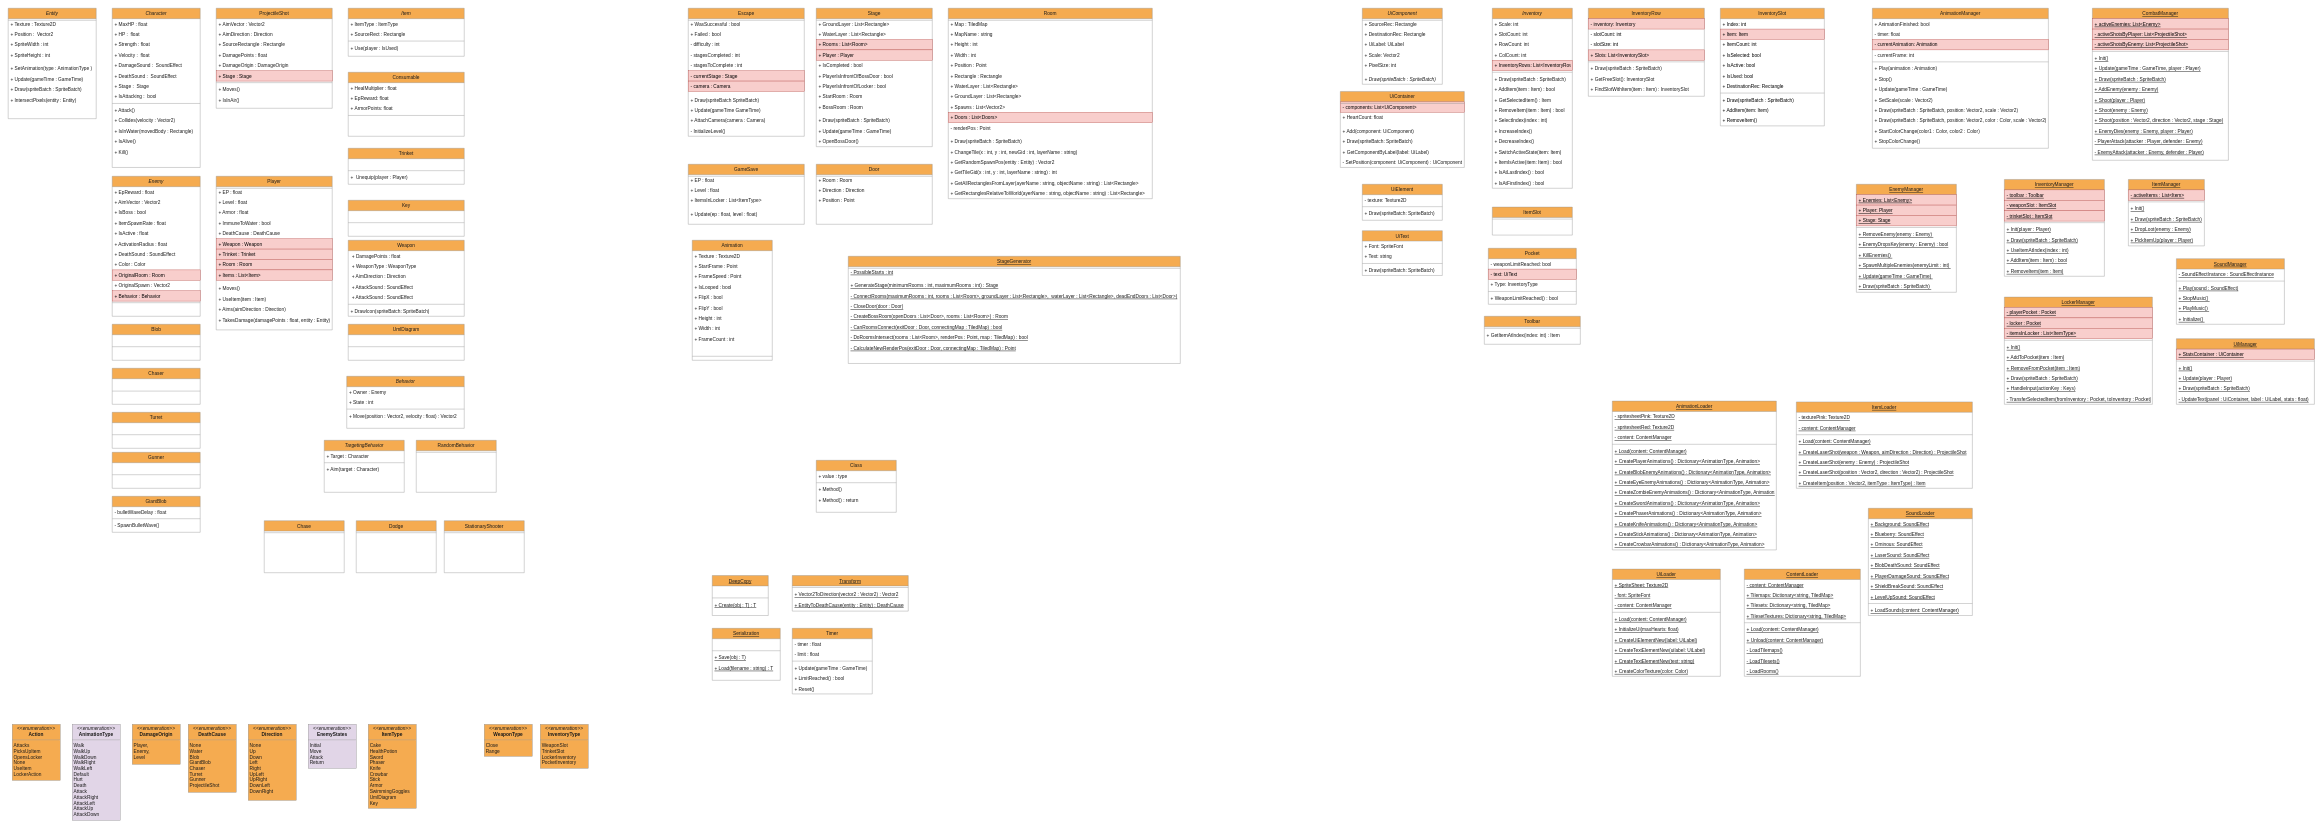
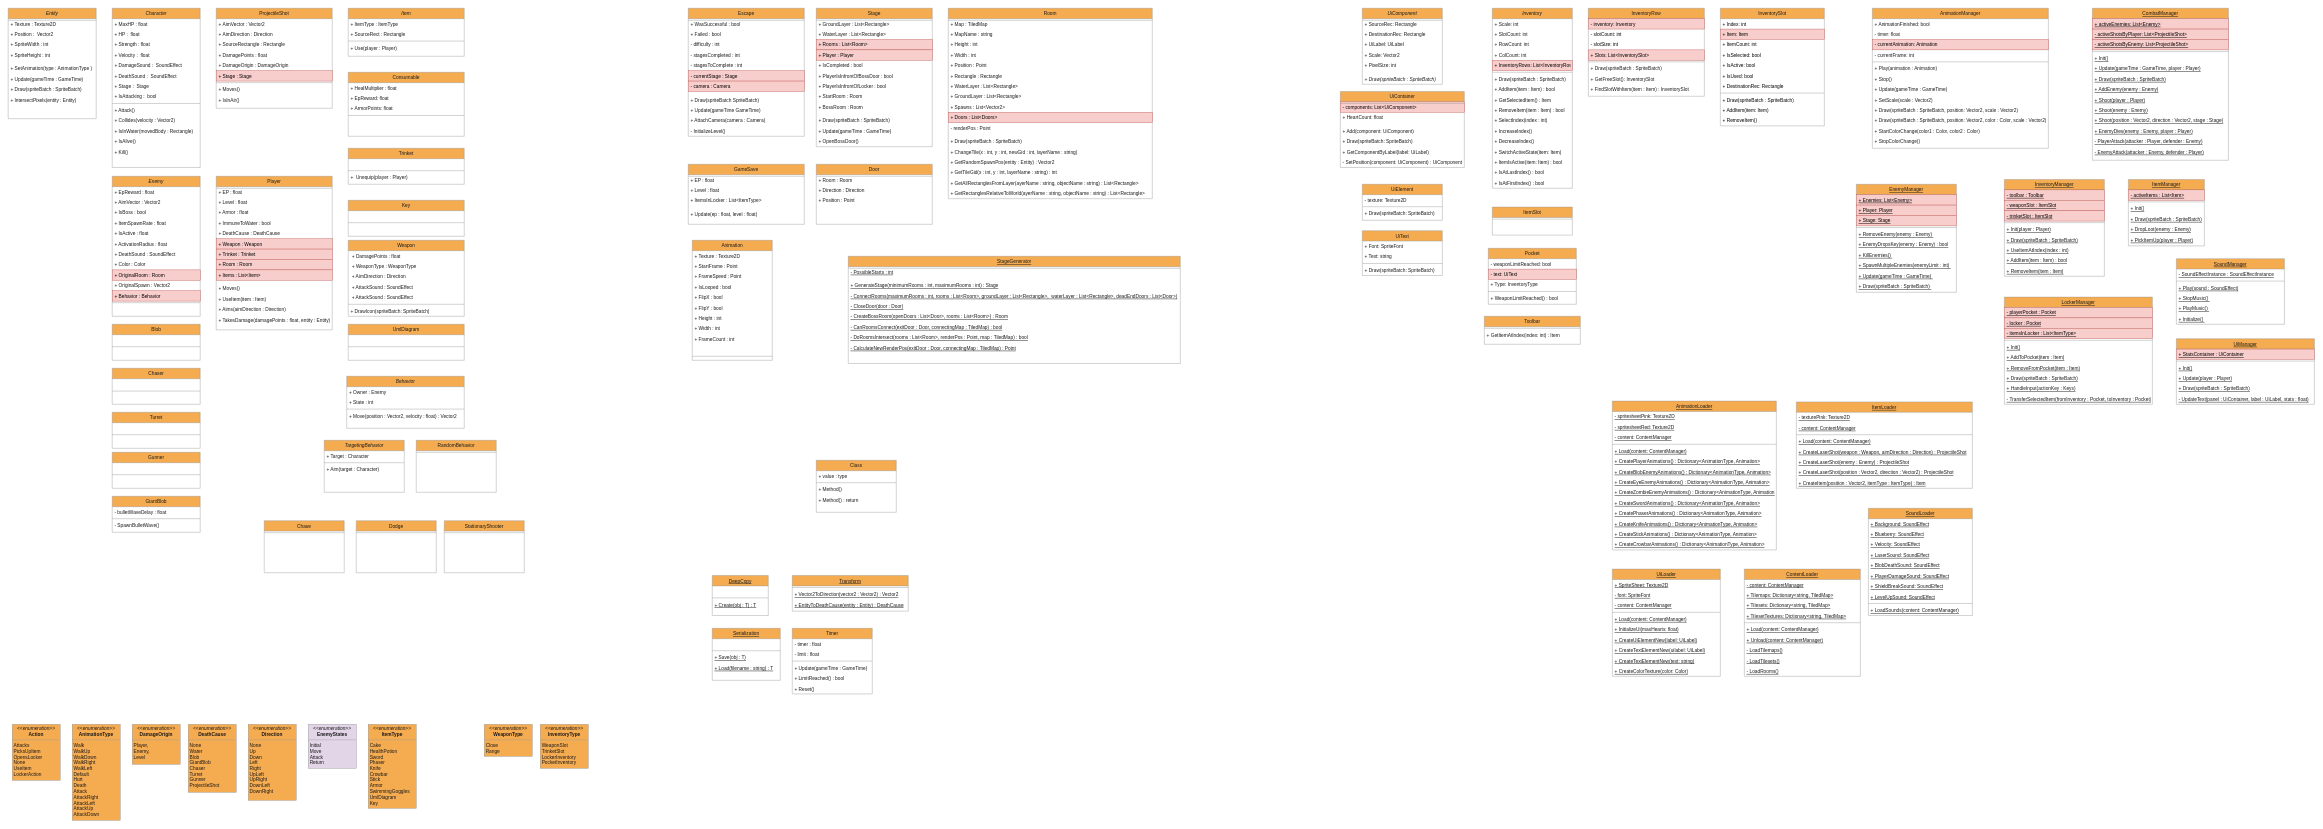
(377, 48) -> (376, 48)
(1898, 545) -> (1899, 545)
(96, 772) -> (96, 772)
